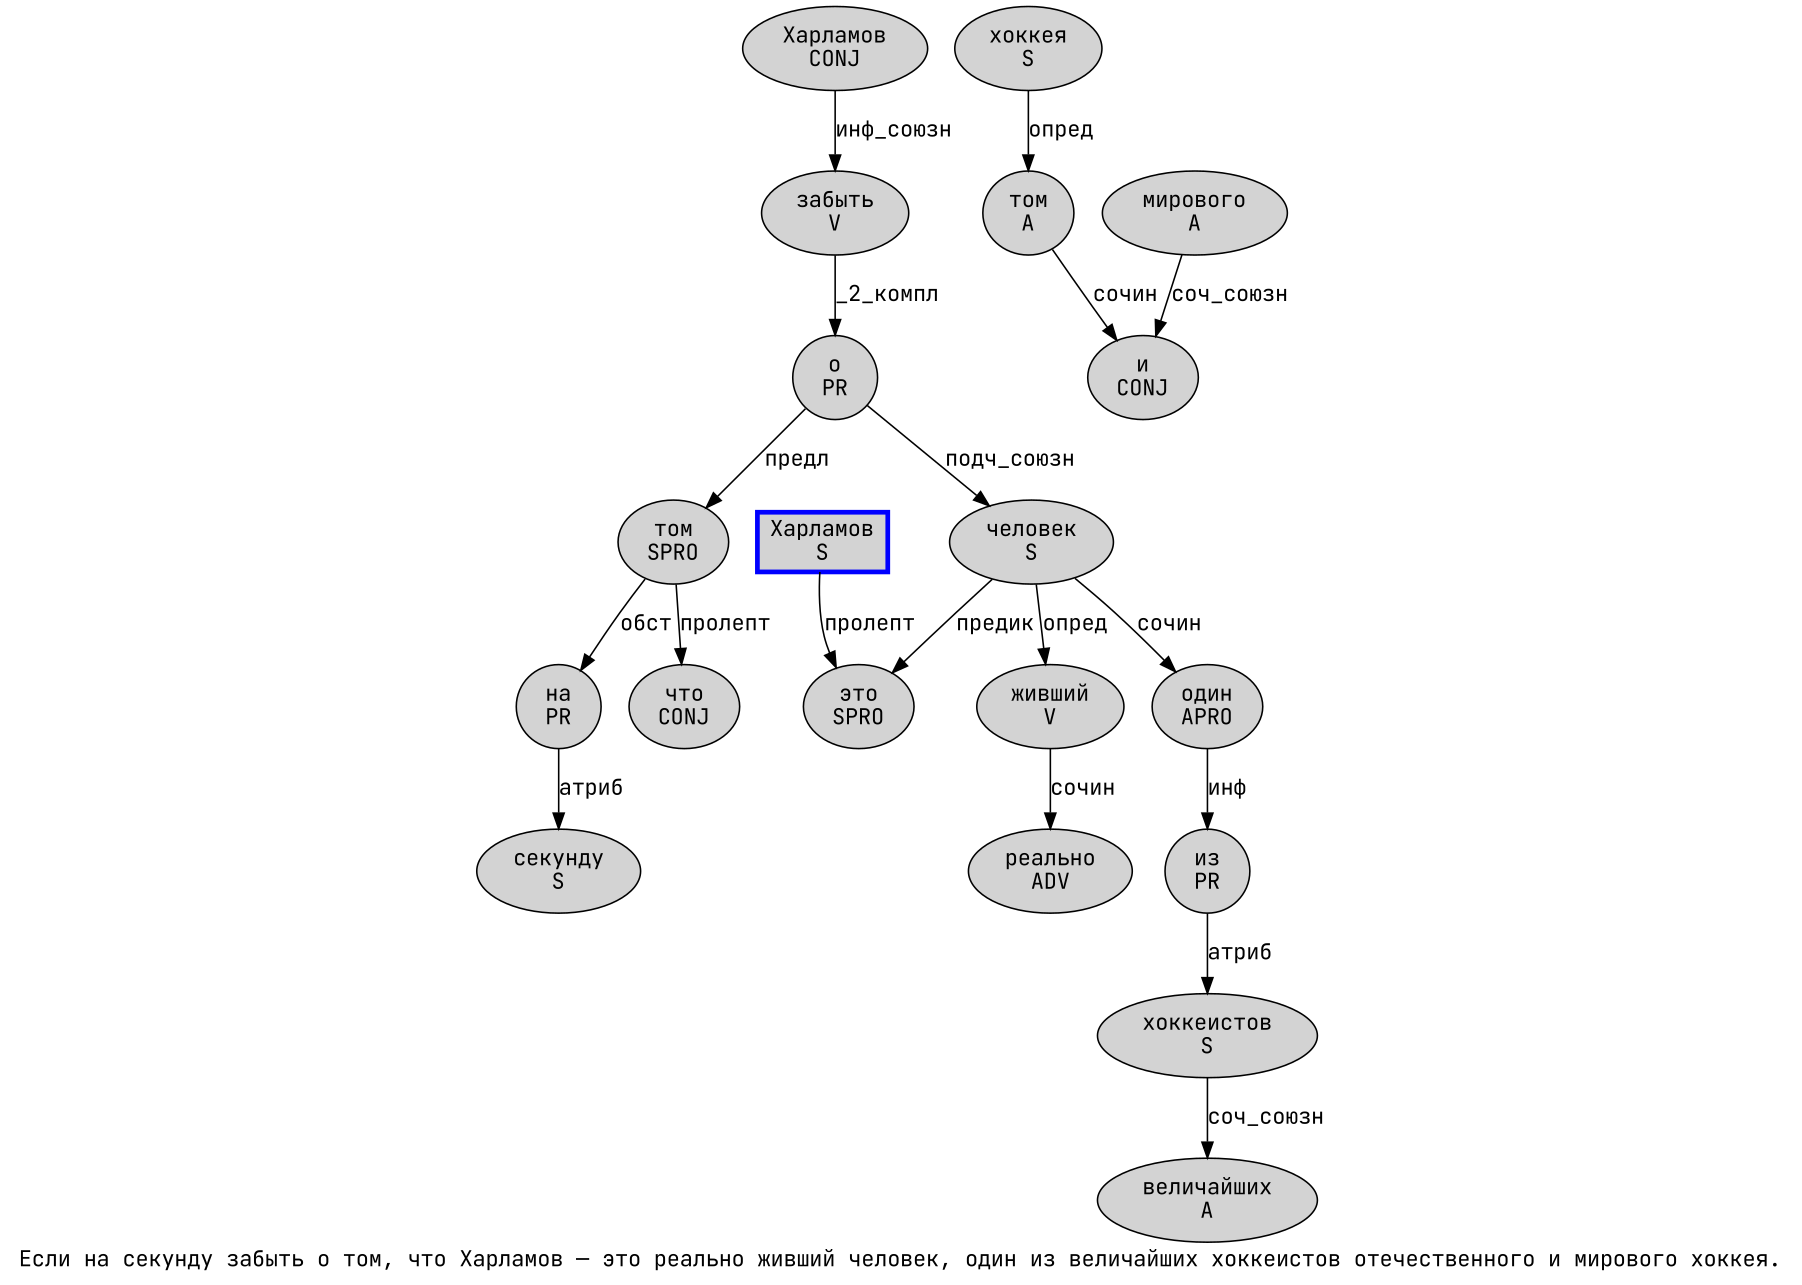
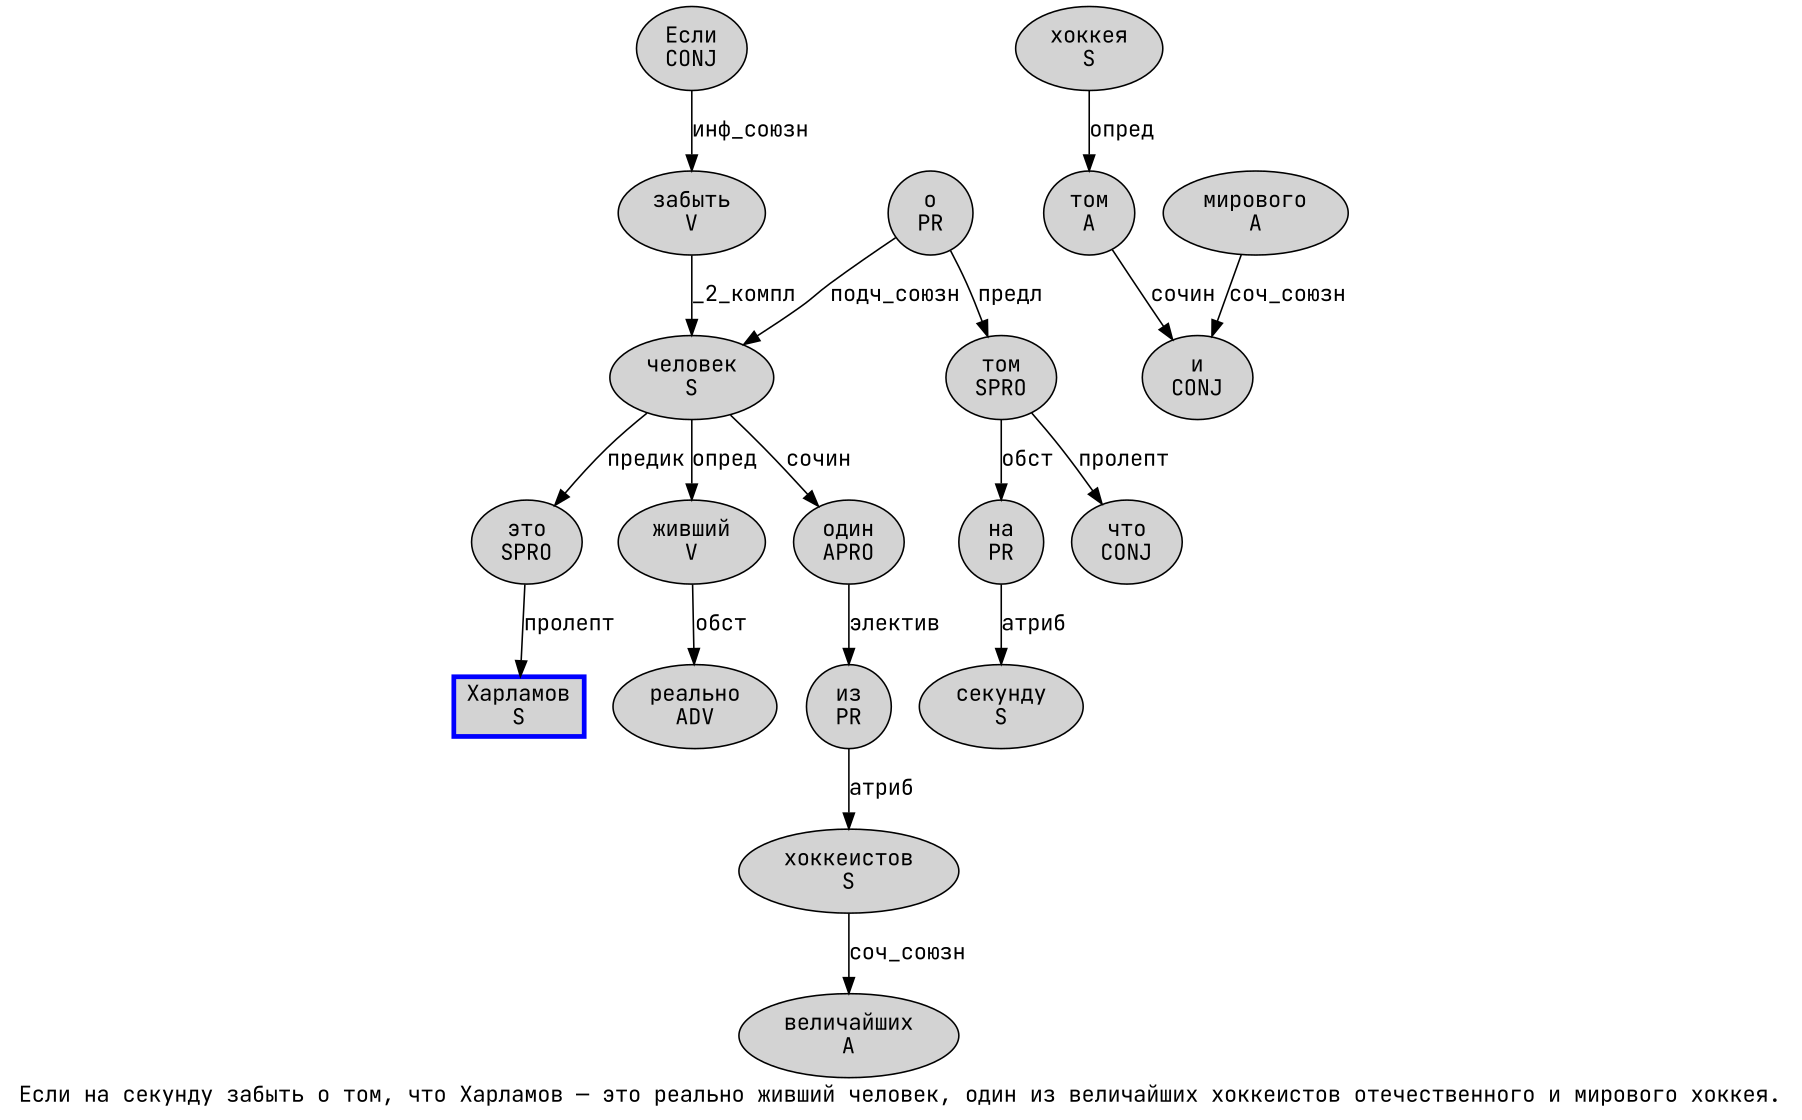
(835, 48) -> (692, 48)
(835, 287) -> (692, 287)
(820, 613) -> (523, 622)
(1083, 789) -> (722, 624)
(1227, 789) -> (894, 624)
